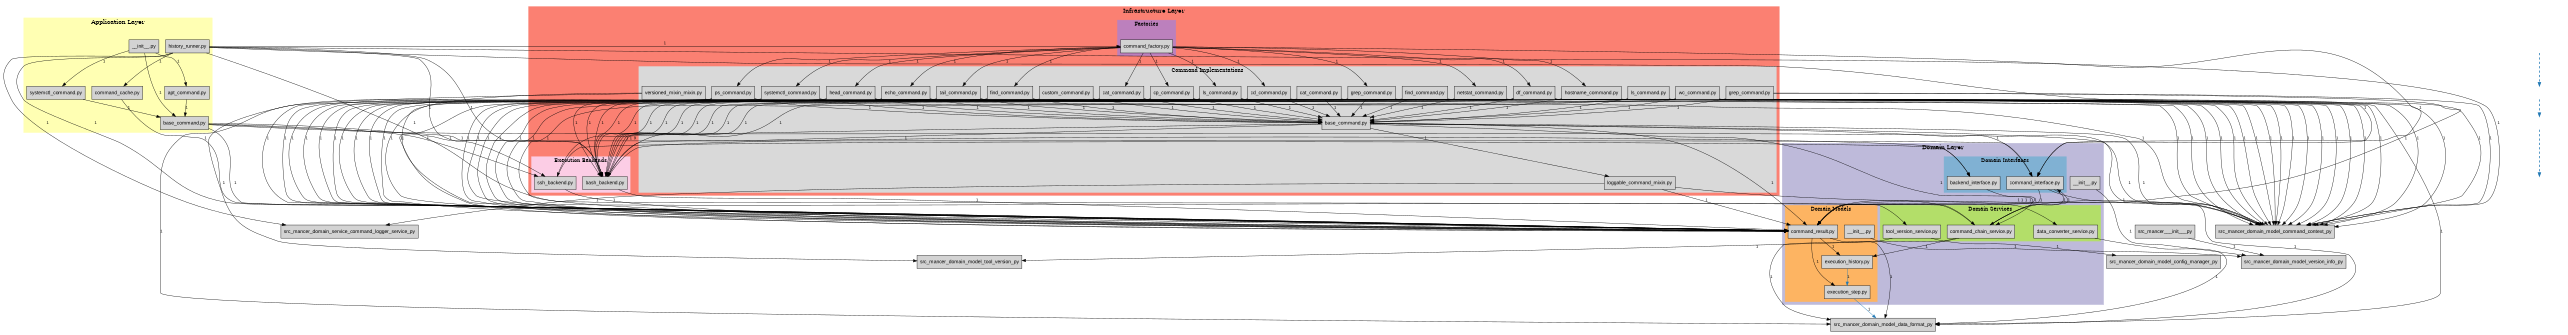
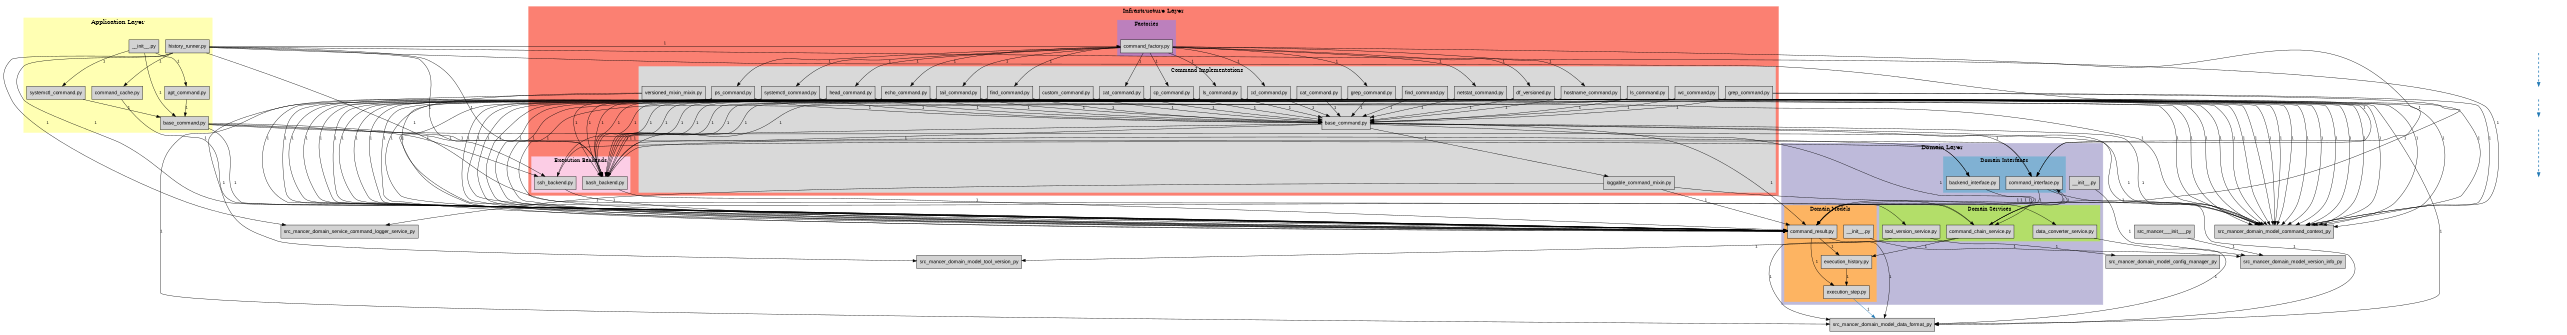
(1534, 93) -> (1534, 93)
(635, 138) -> (635, 138)
(1847, 275) -> (1846, 275)
